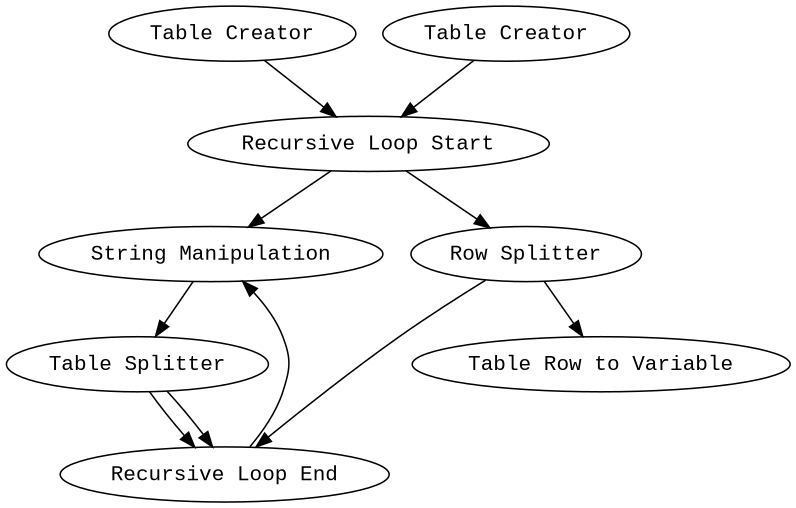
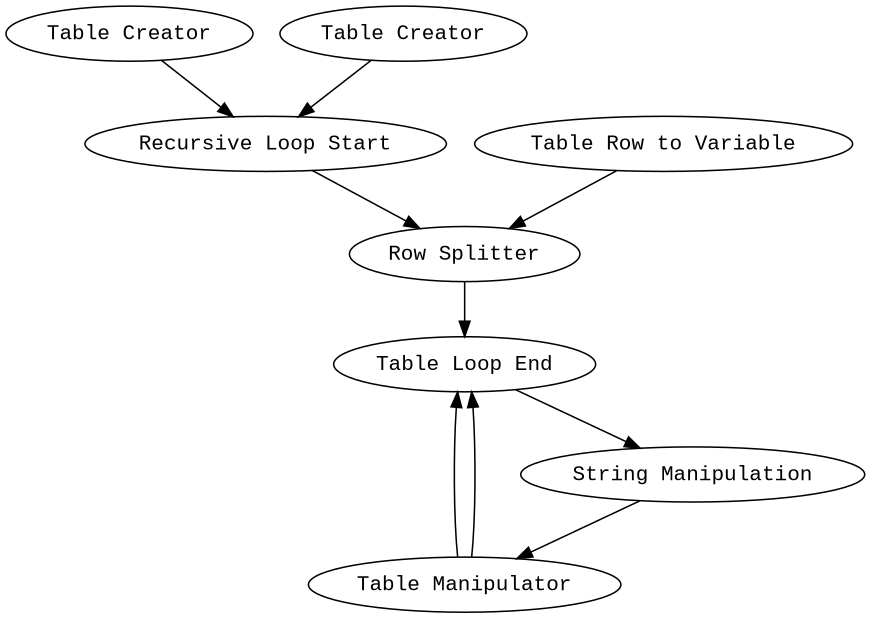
(296, 195) -> none
(559, 303) -> (570, 196)
(137, 364) -> (465, 585)
(225, 474) -> (465, 364)
